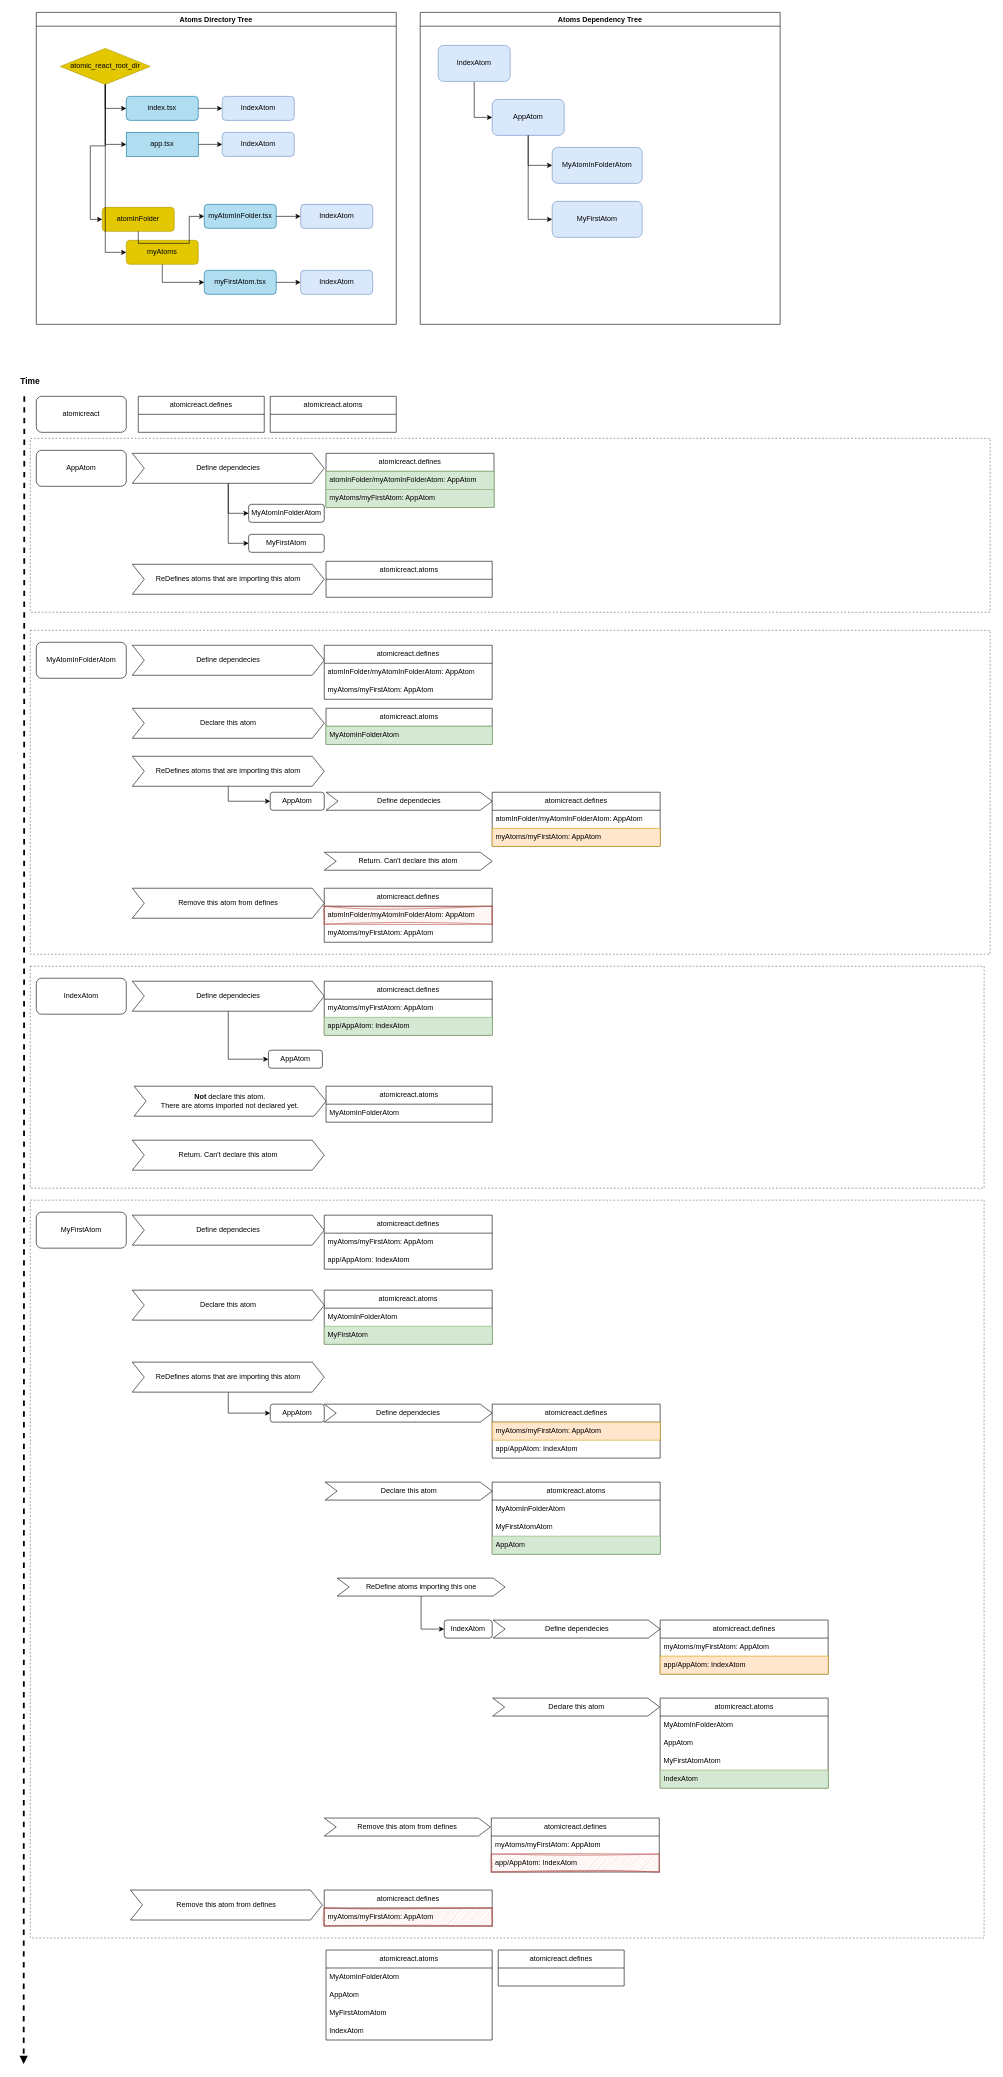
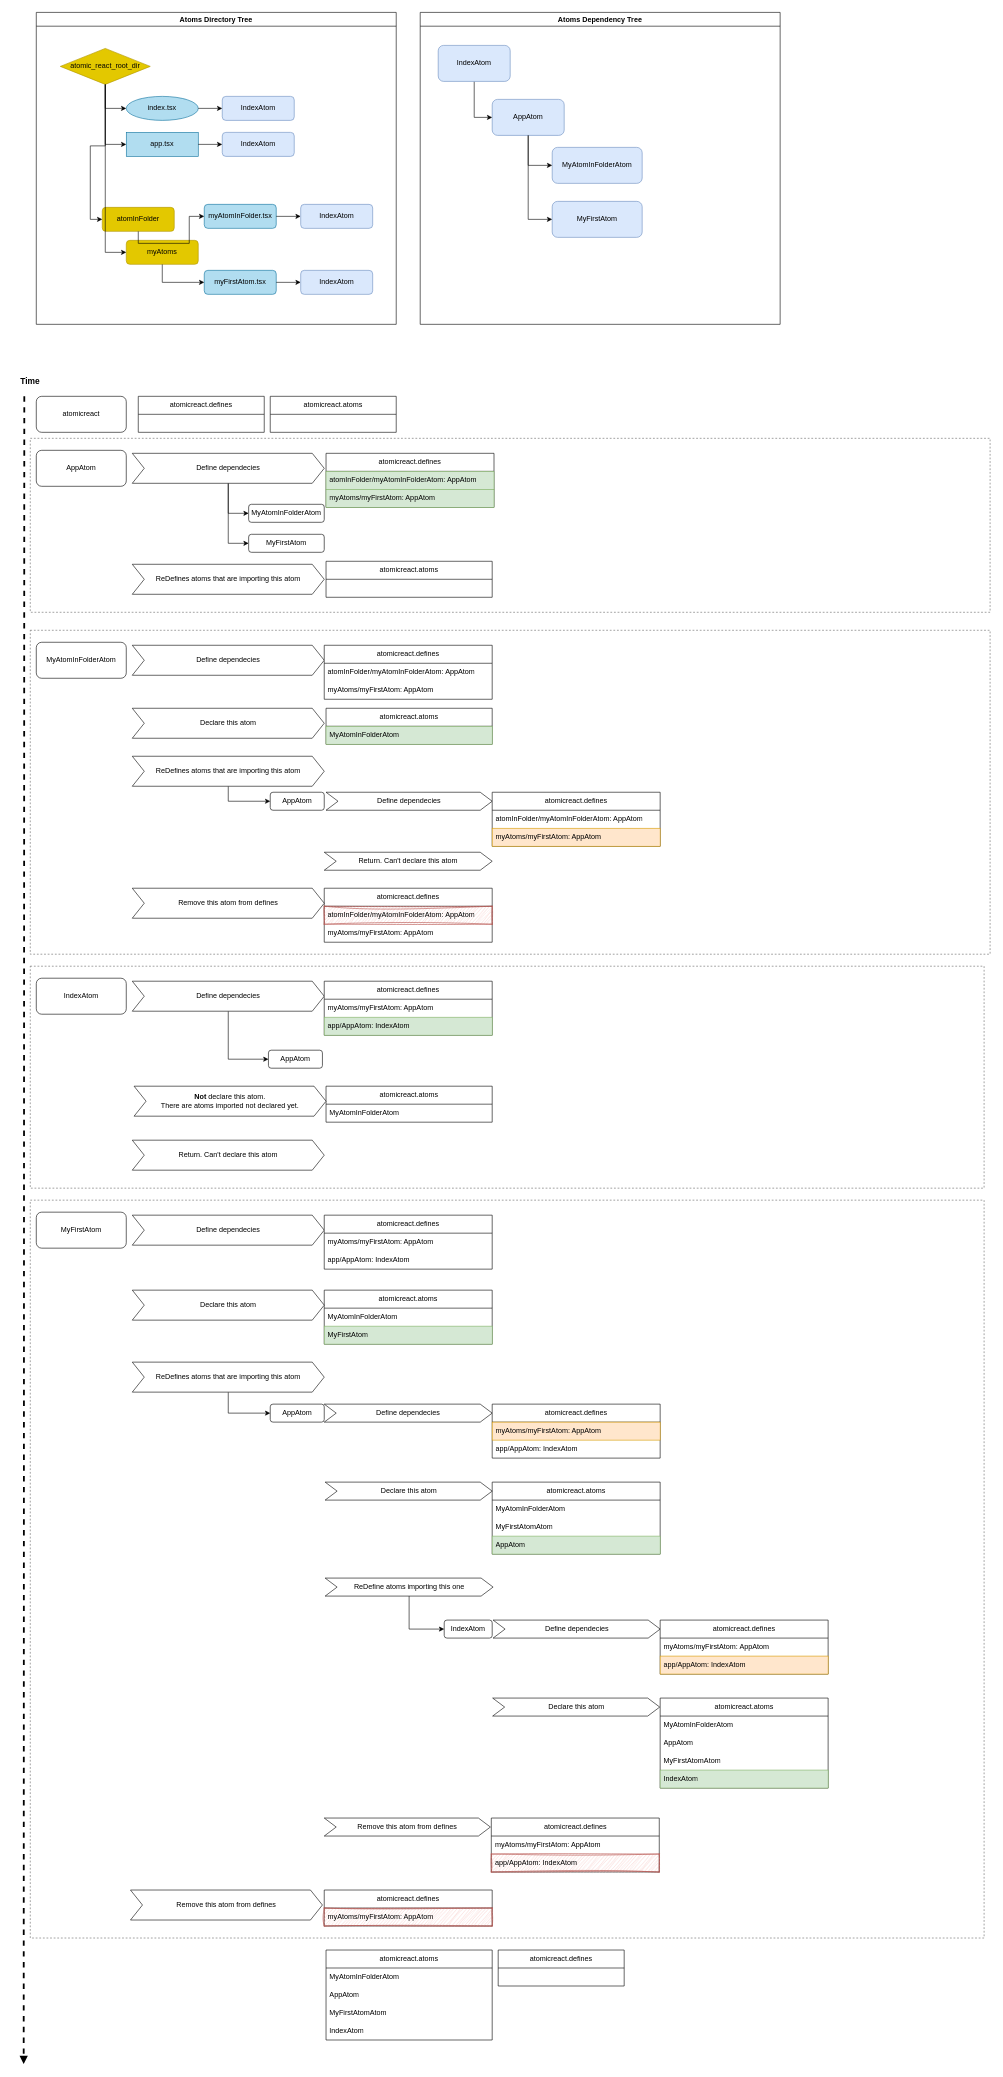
(162, 108) -> (162, 108)
(421, 1587) -> (409, 1587)
